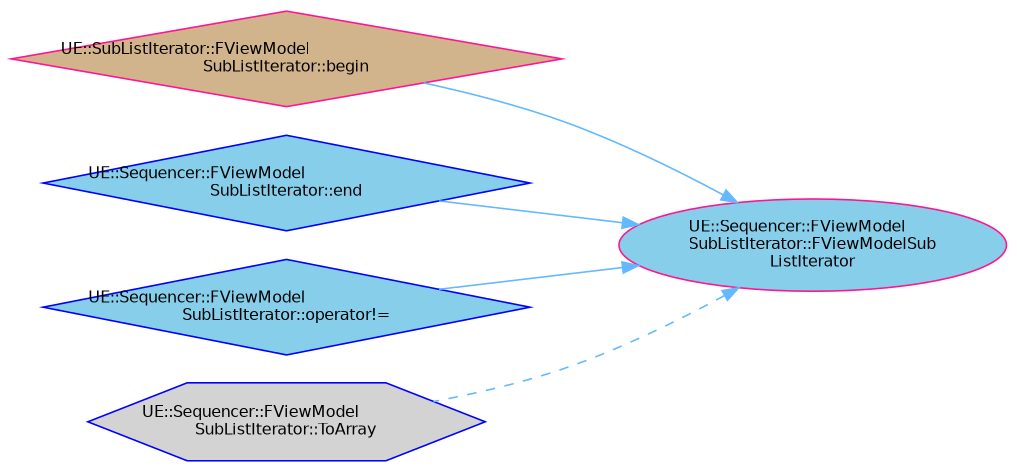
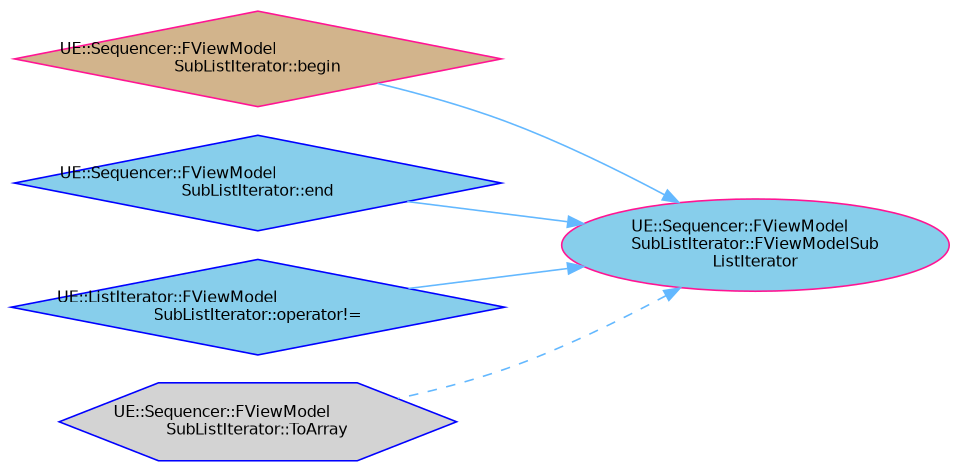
(286, 59) -> (258, 59)
(286, 307) -> (258, 307)
